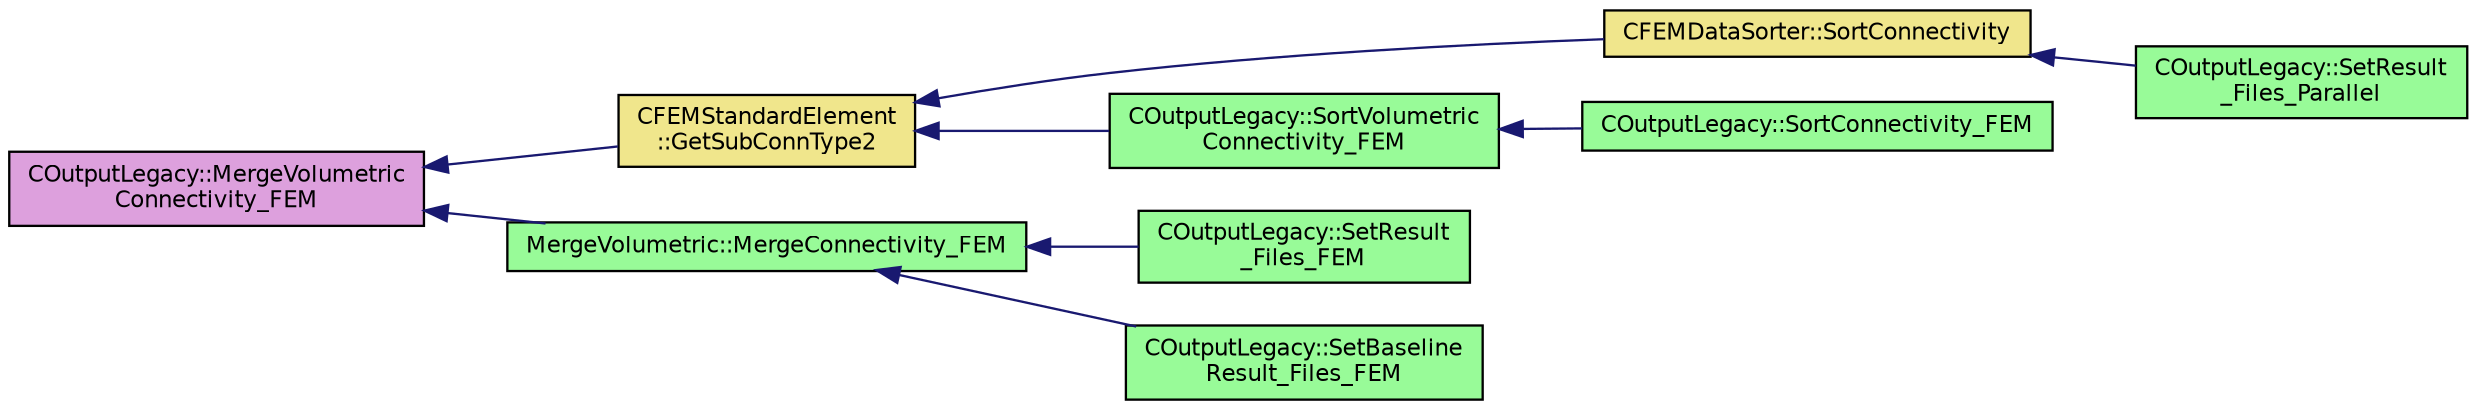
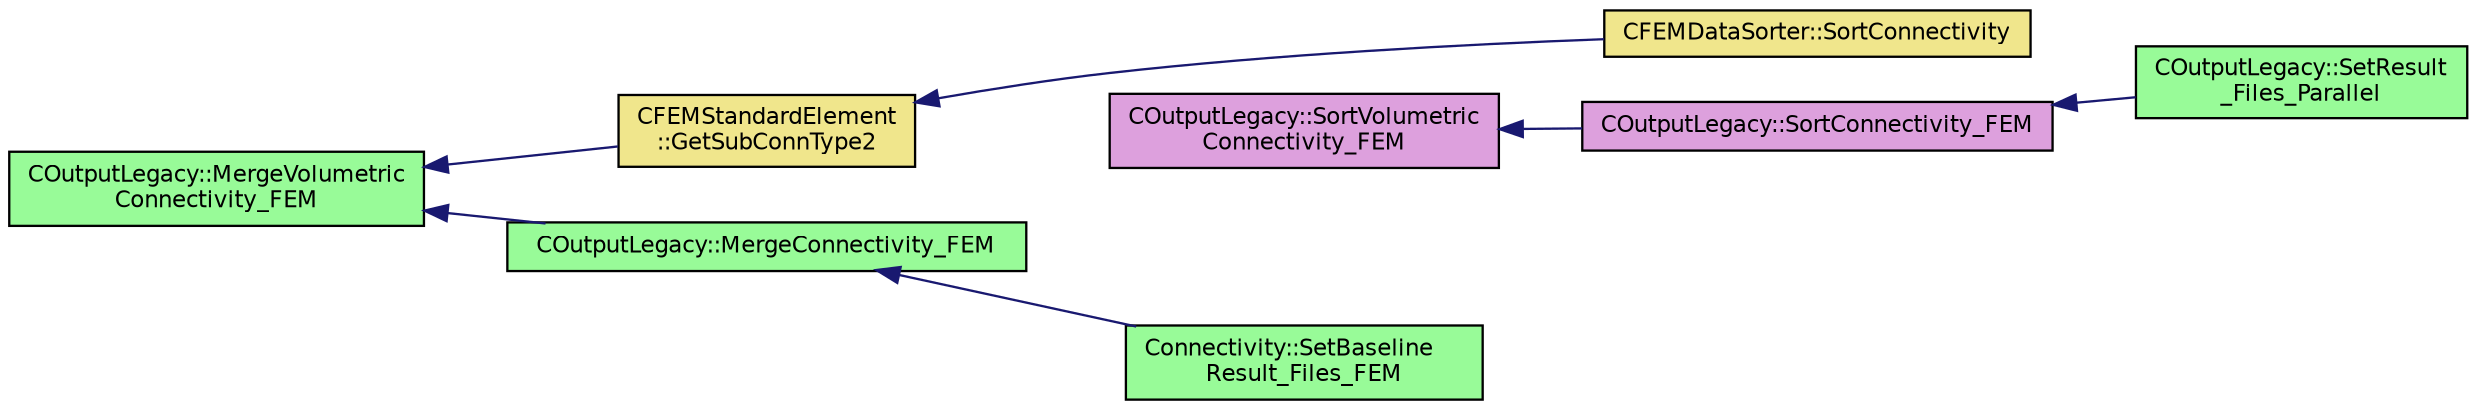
(2095, 62) -> (2106, 100)
(1817, 126) -> (1817, 126)
(1024, 131) -> none
(1304, 131) -> (1304, 131)
(217, 189) -> (217, 189)
(767, 247) -> (767, 247)
(1304, 247) -> none
(1304, 363) -> (1304, 363)
